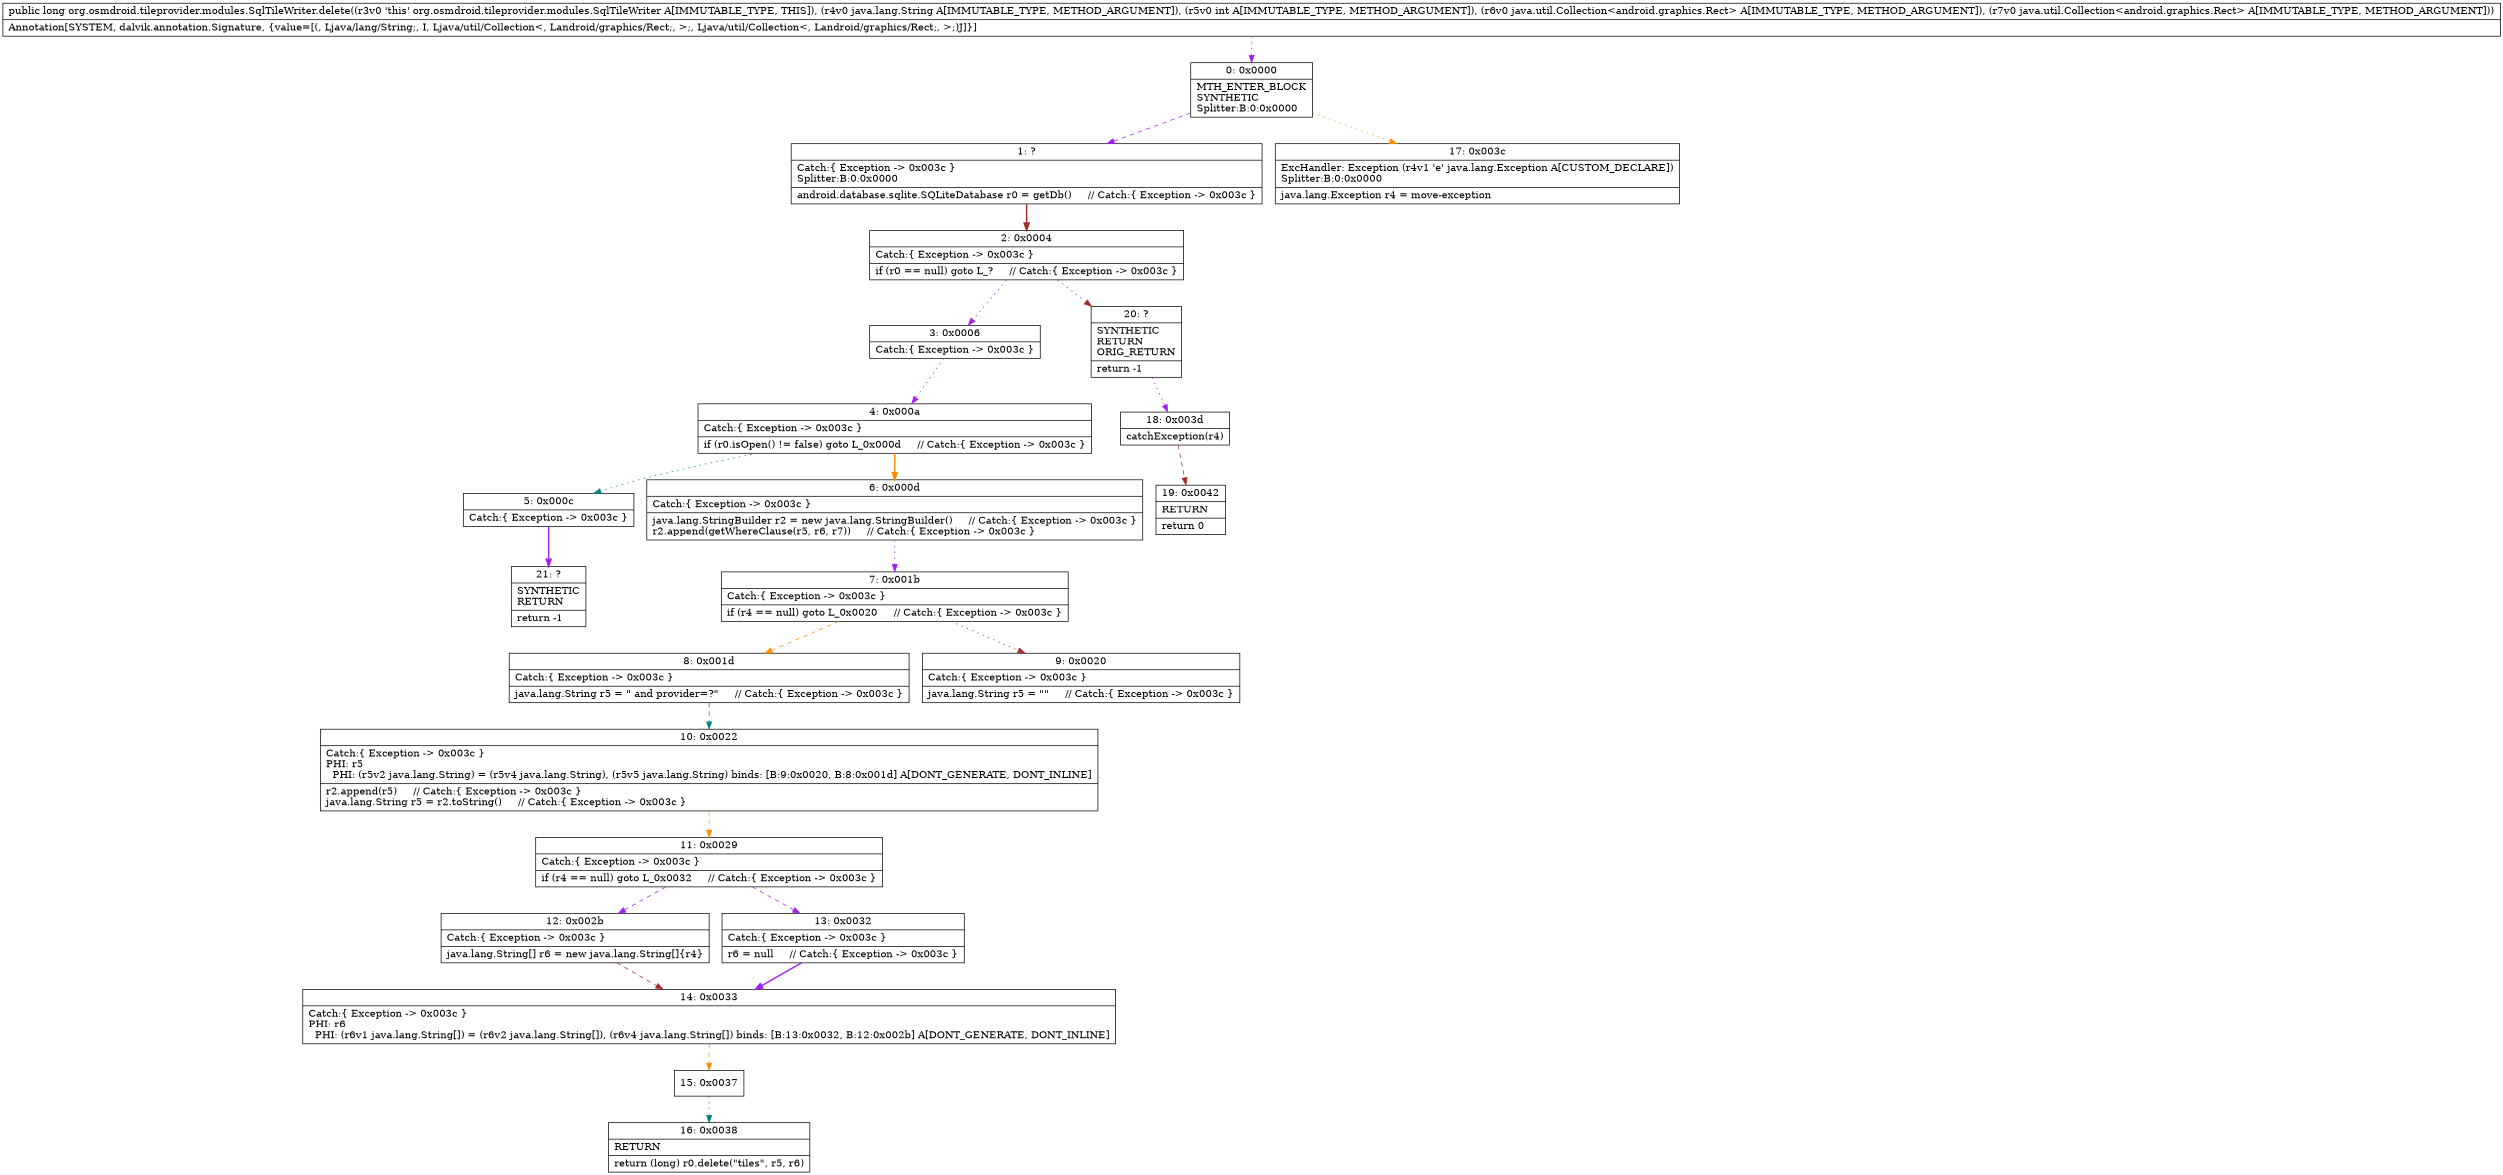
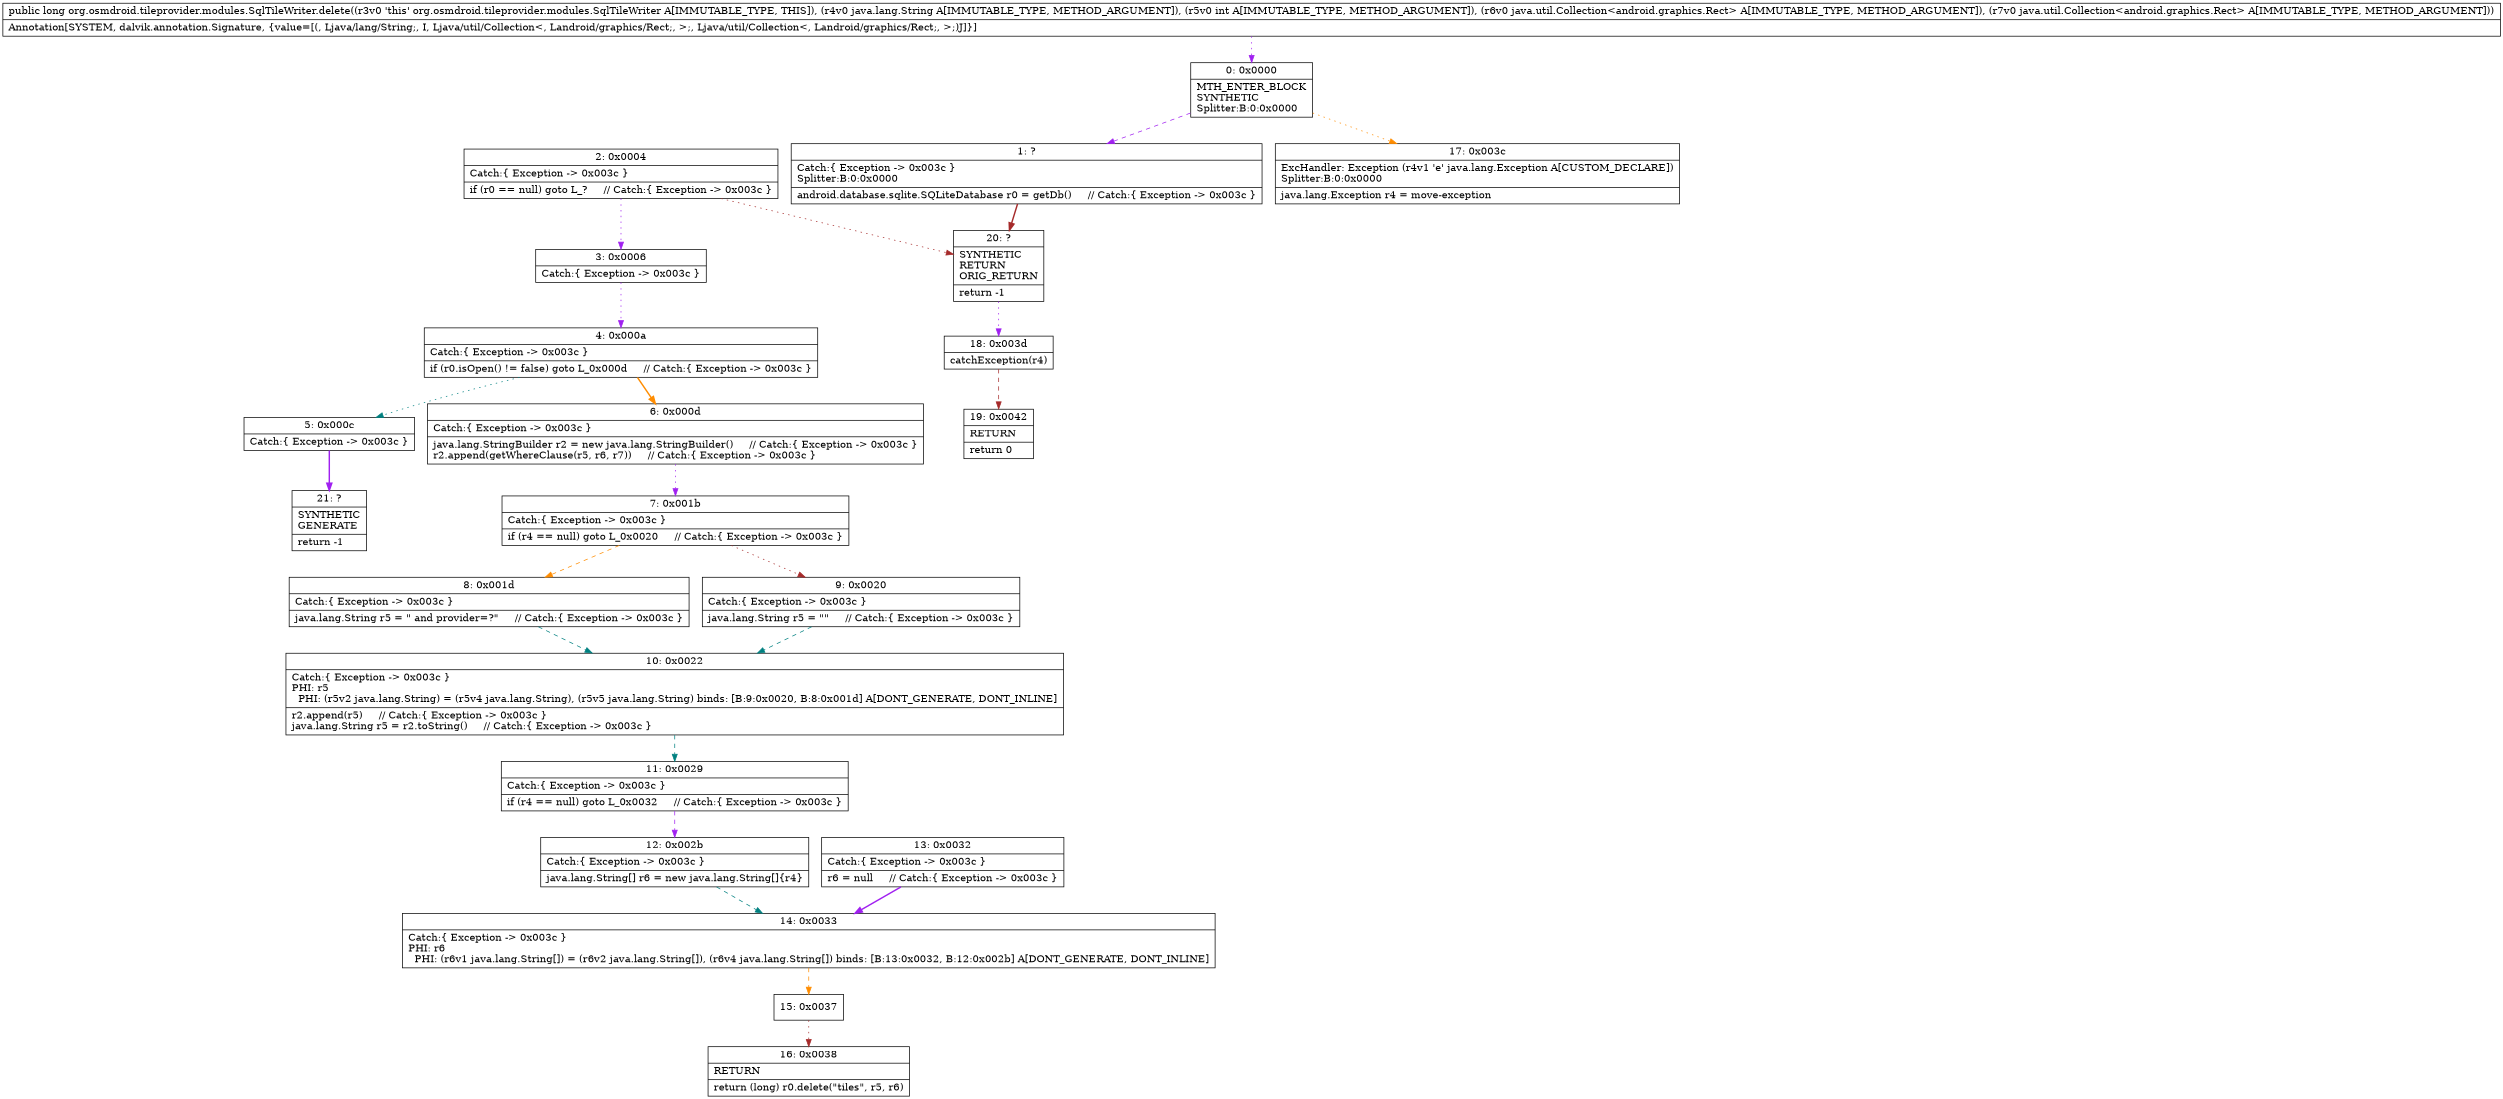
(1027, 214) -> (1015, 214)
(540, 602) -> (328, 526)
none -> (788, 638)
(709, 821) -> (675, 745)
(773, 898) -> none
(637, 974) -> (736, 898)
(709, 1106) -> (809, 1030)
